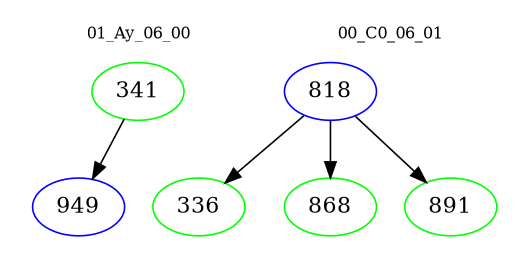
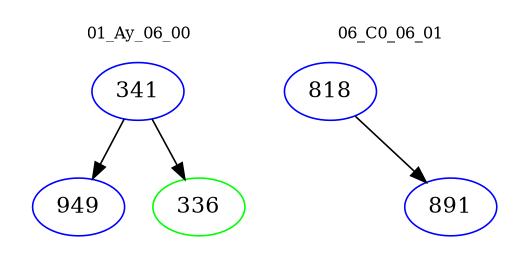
(391, 34) -> (391, 34)
(138, 91) -> (138, 91)
(282, 134) -> (165, 142)
(330, 207) -> none
(451, 207) -> (451, 207)
